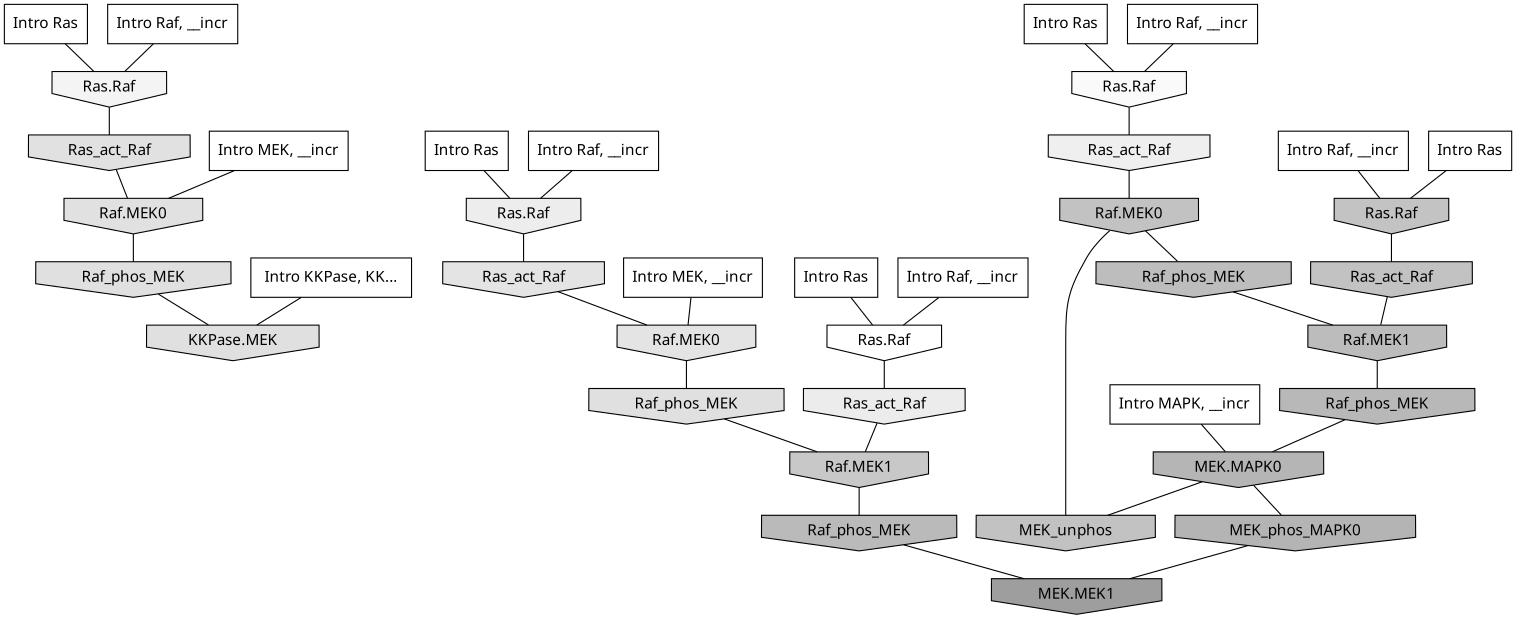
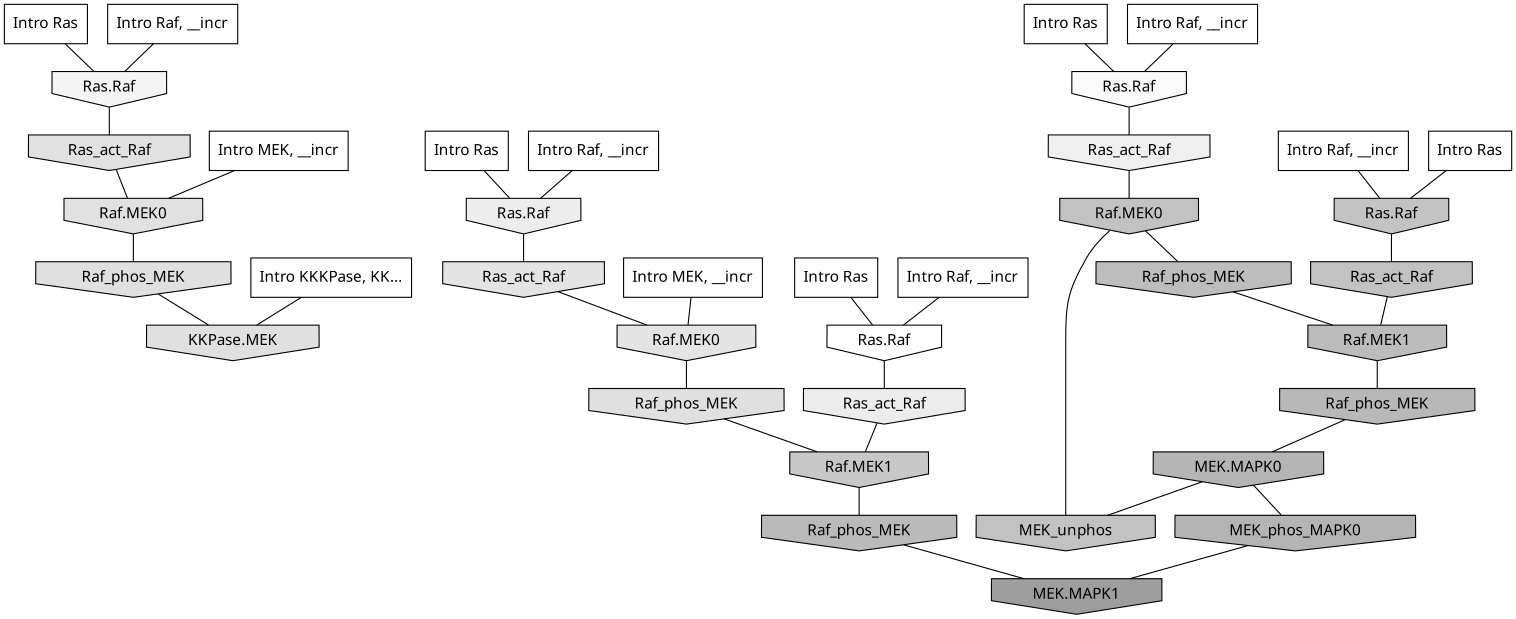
(331, 278) -> (331, 278)
(1185, 404) -> none
(1077, 595) -> (1077, 595)
